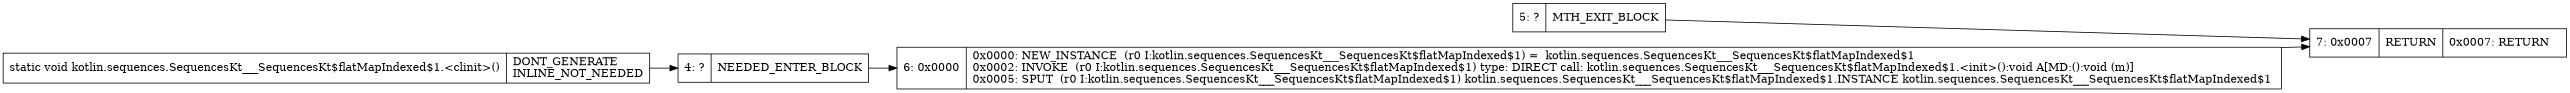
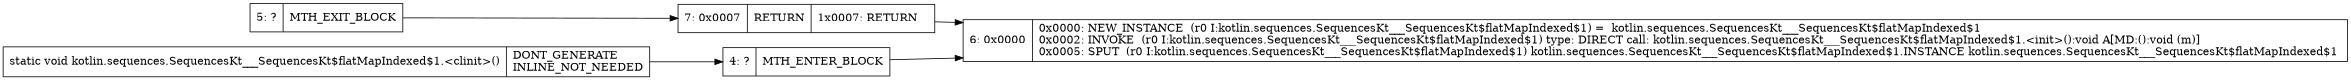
(2505, 43) -> (873, 18)
(2292, 47) -> (945, 22)
(790, 68) -> (823, 61)
